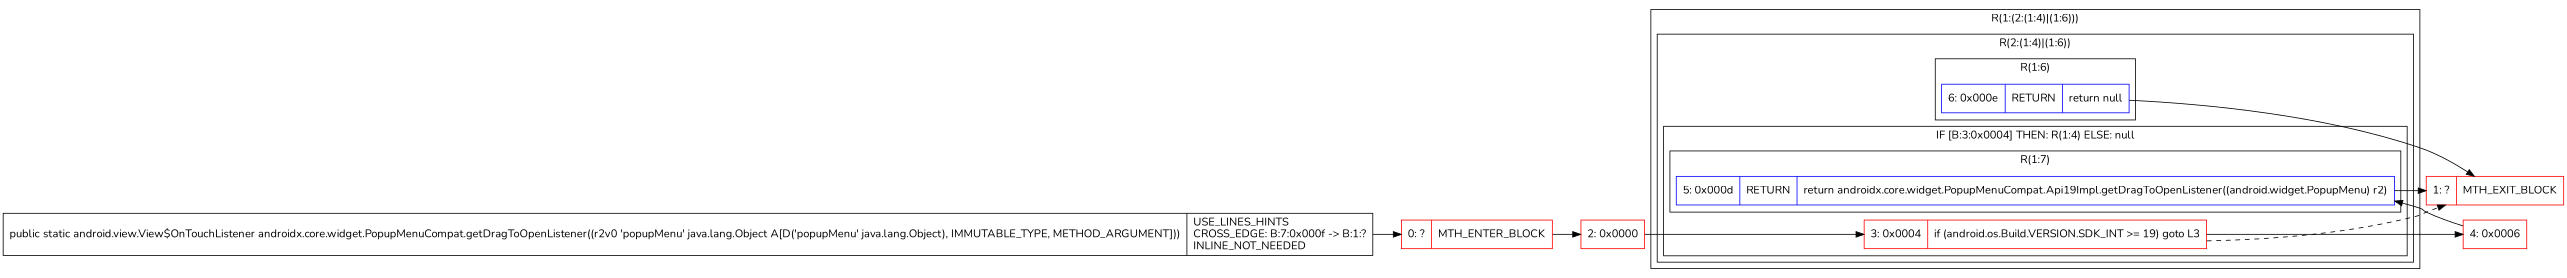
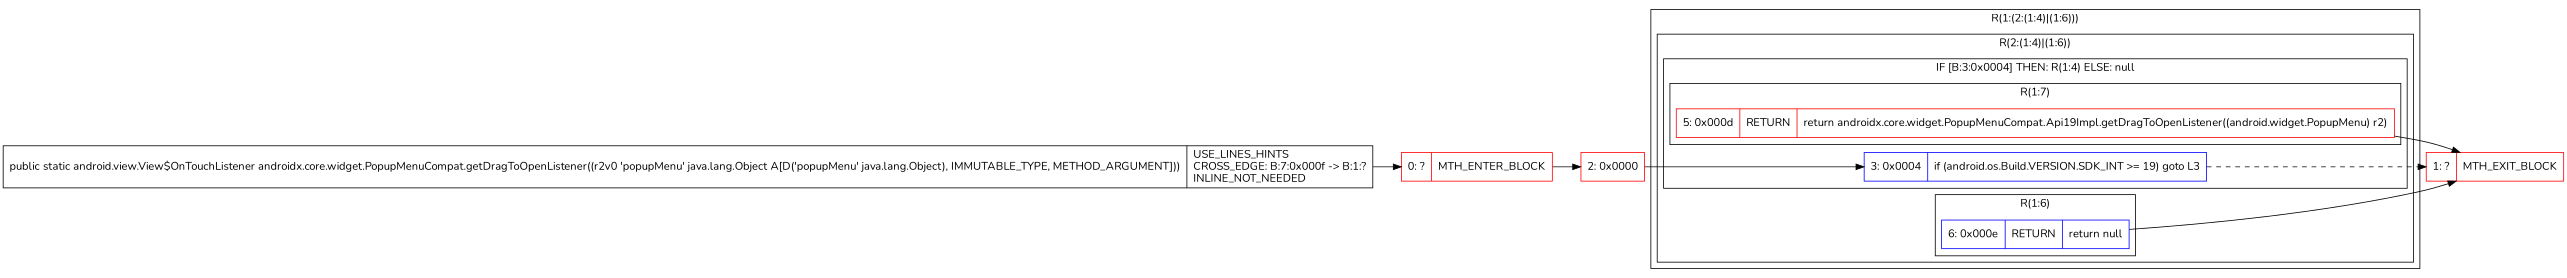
(2035, 191) -> (2035, 123)
(2035, 234) -> (2035, 167)
(2495, 234) -> none
